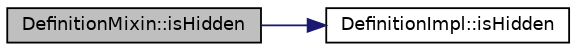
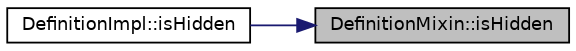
(284, 25) -> (274, 25)
